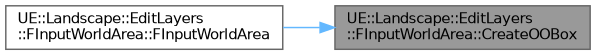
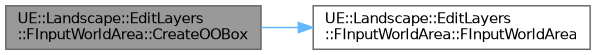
(301, 28) -> (280, 28)
